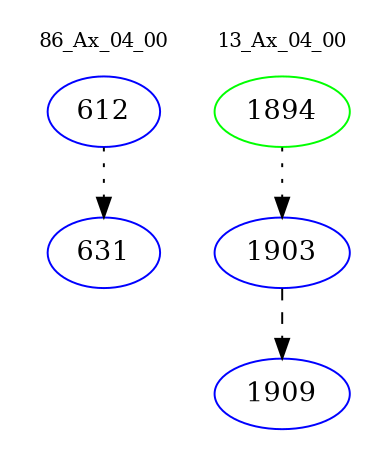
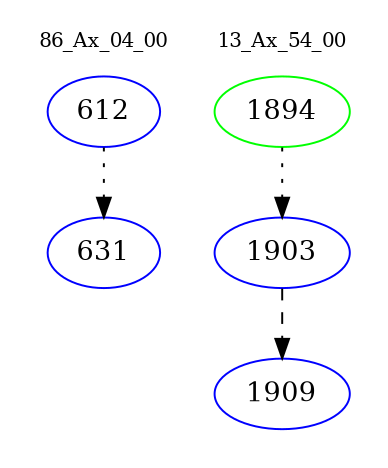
(282, 42) -> (282, 42)
